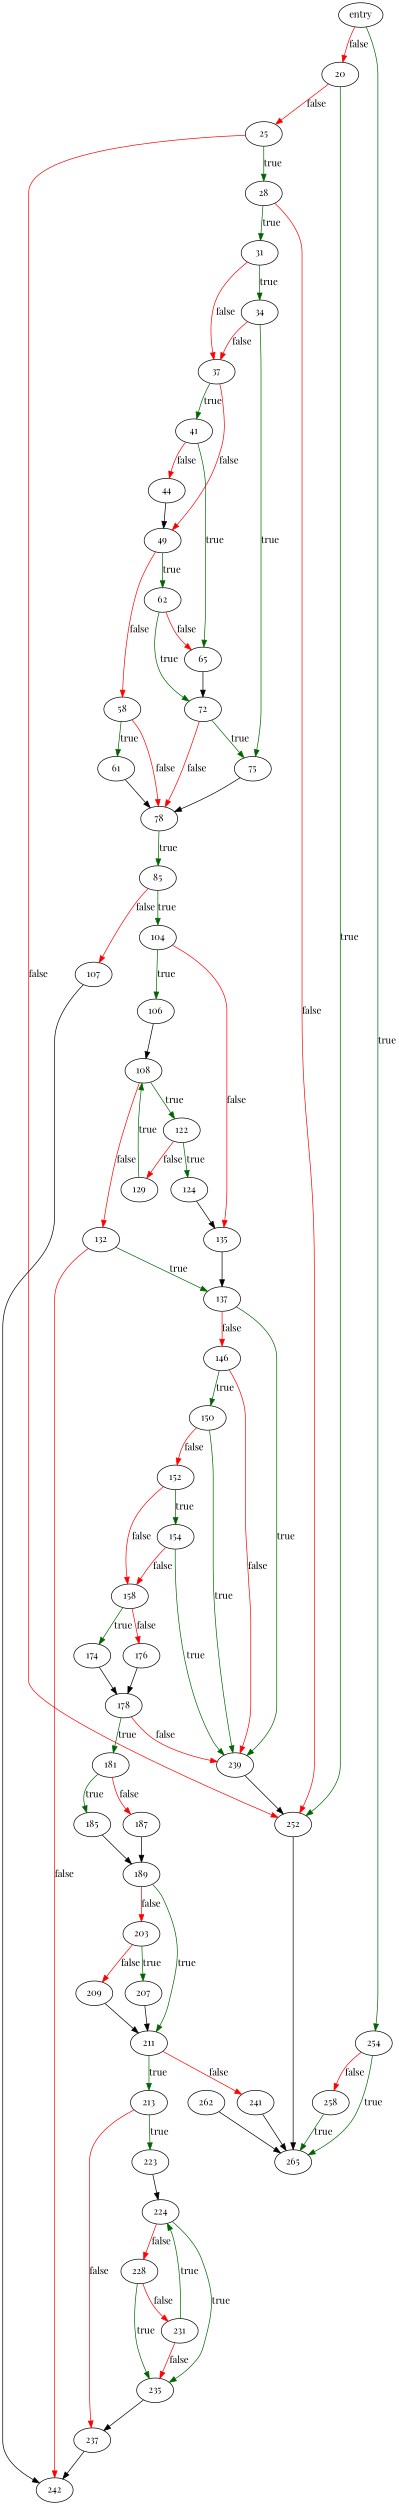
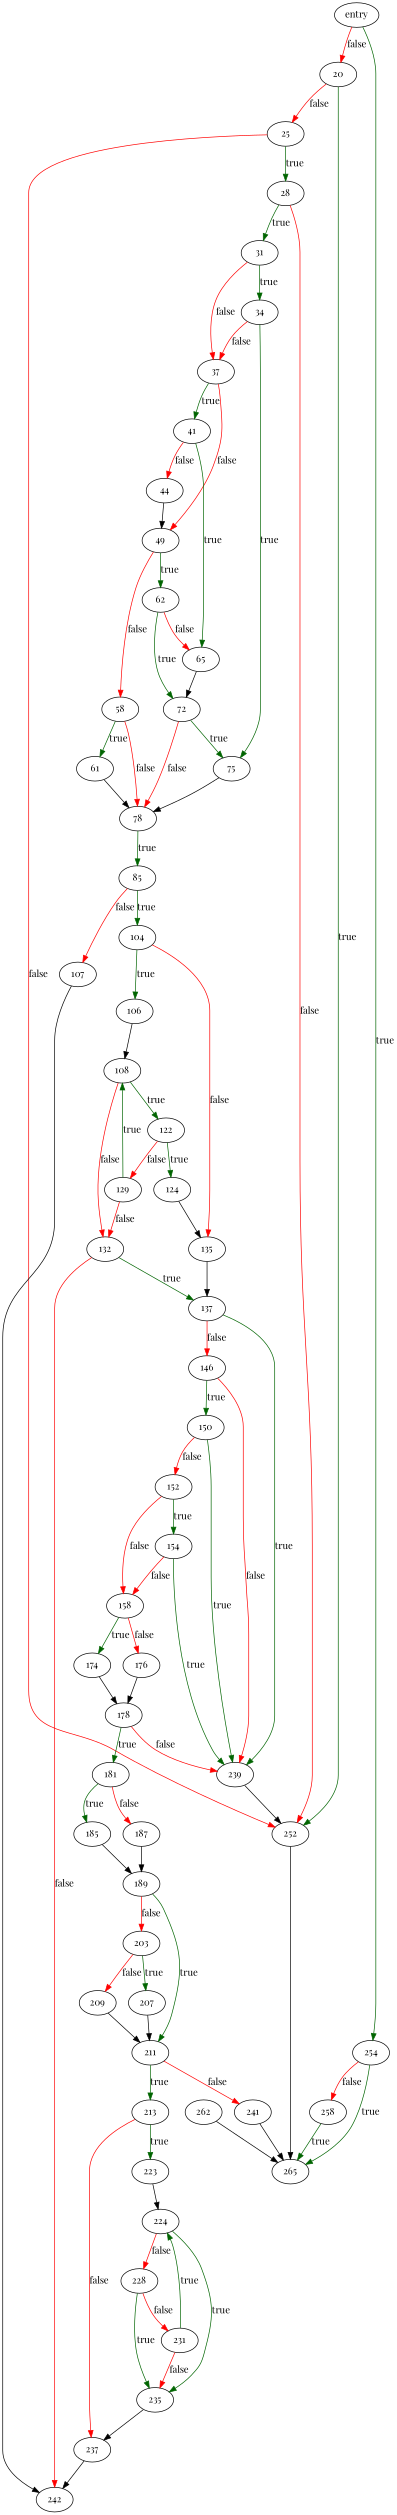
none -> (115, 1216)
